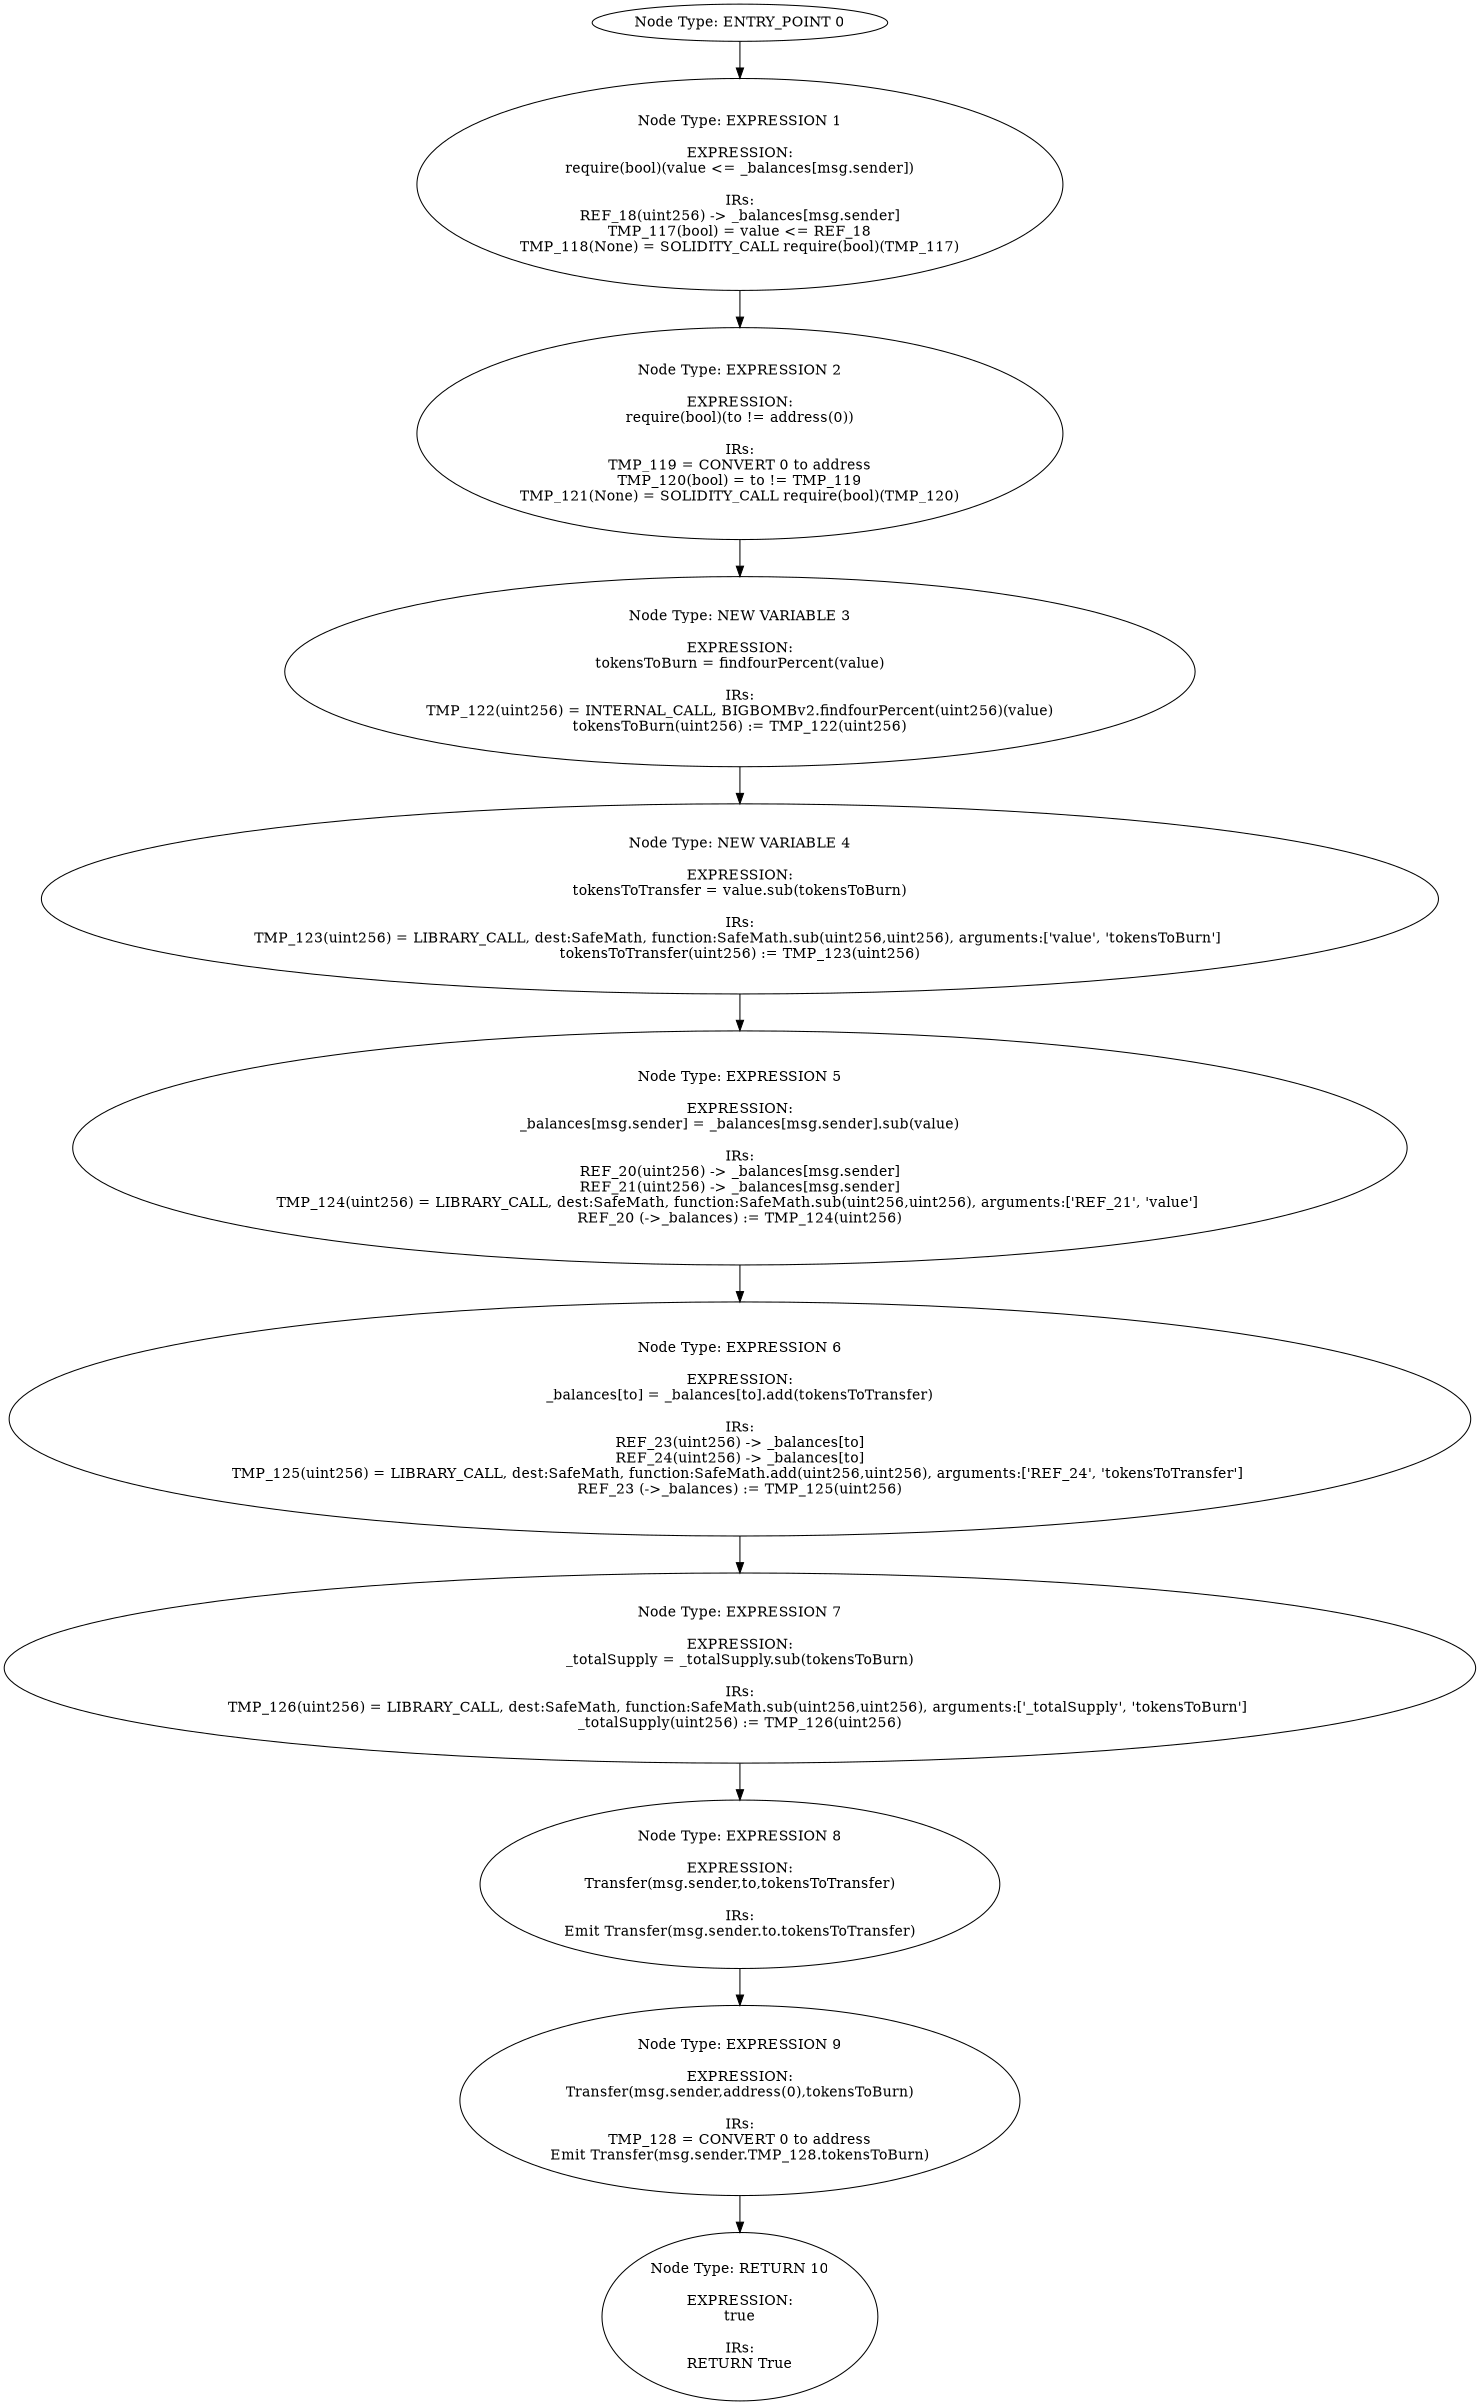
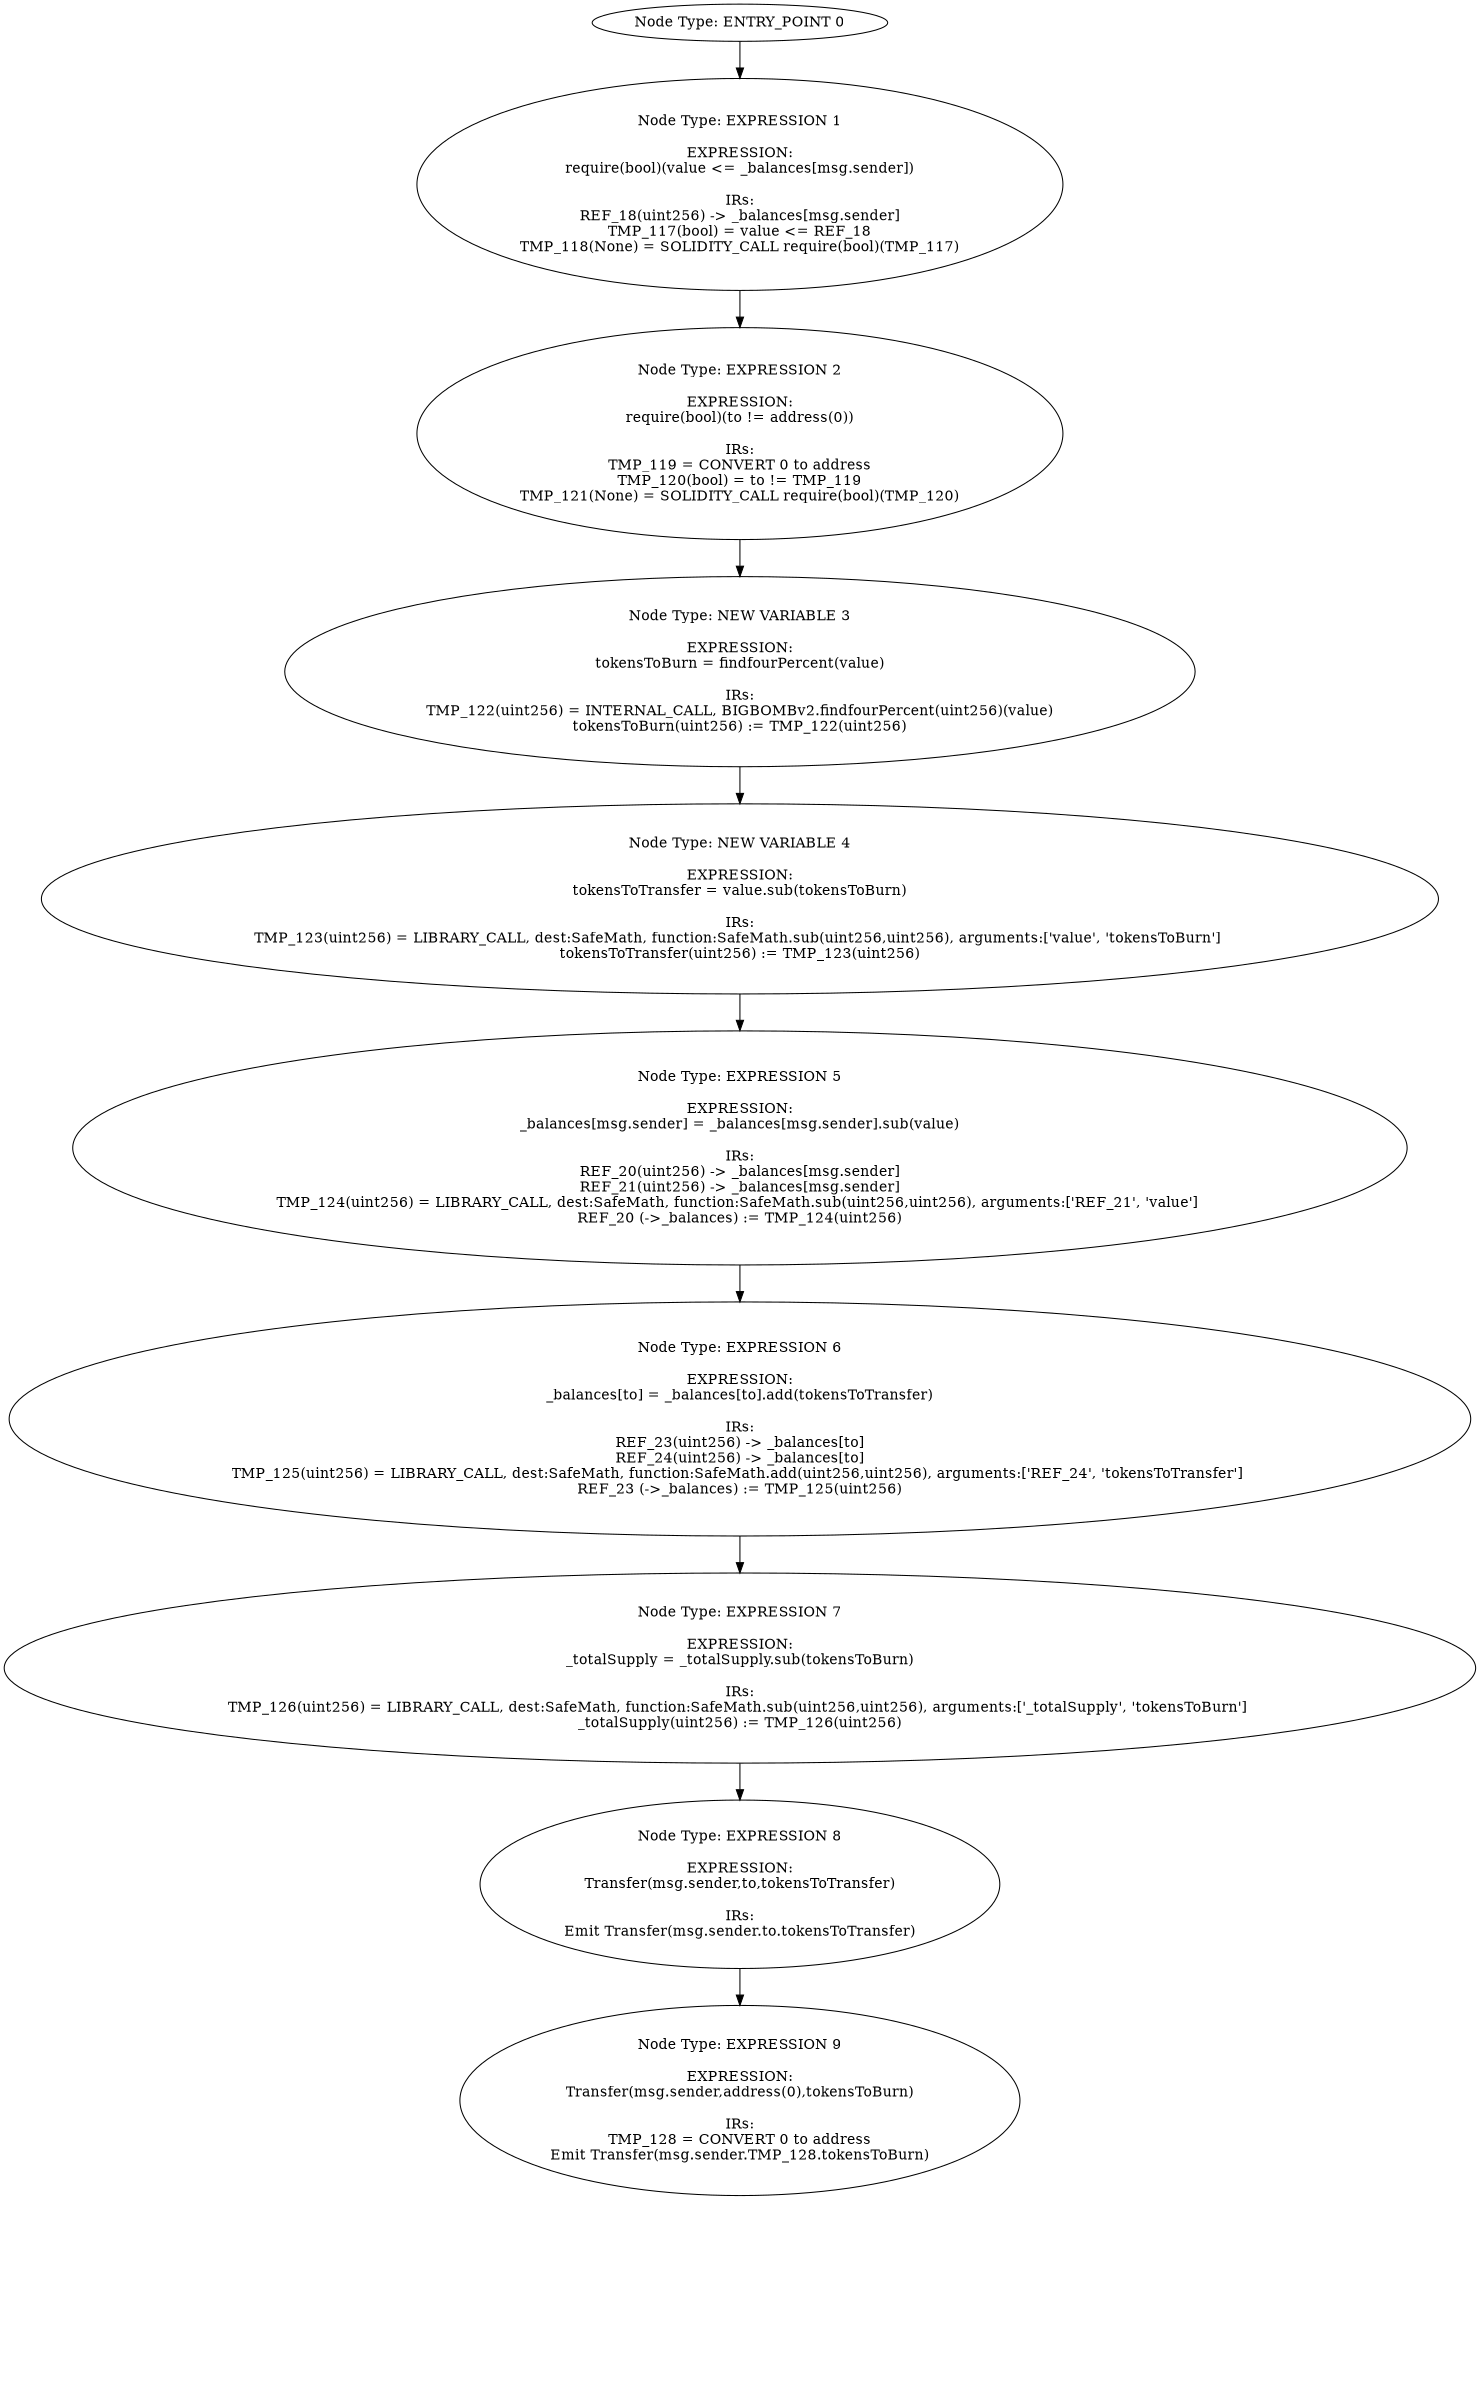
(740, 2317) -> none
